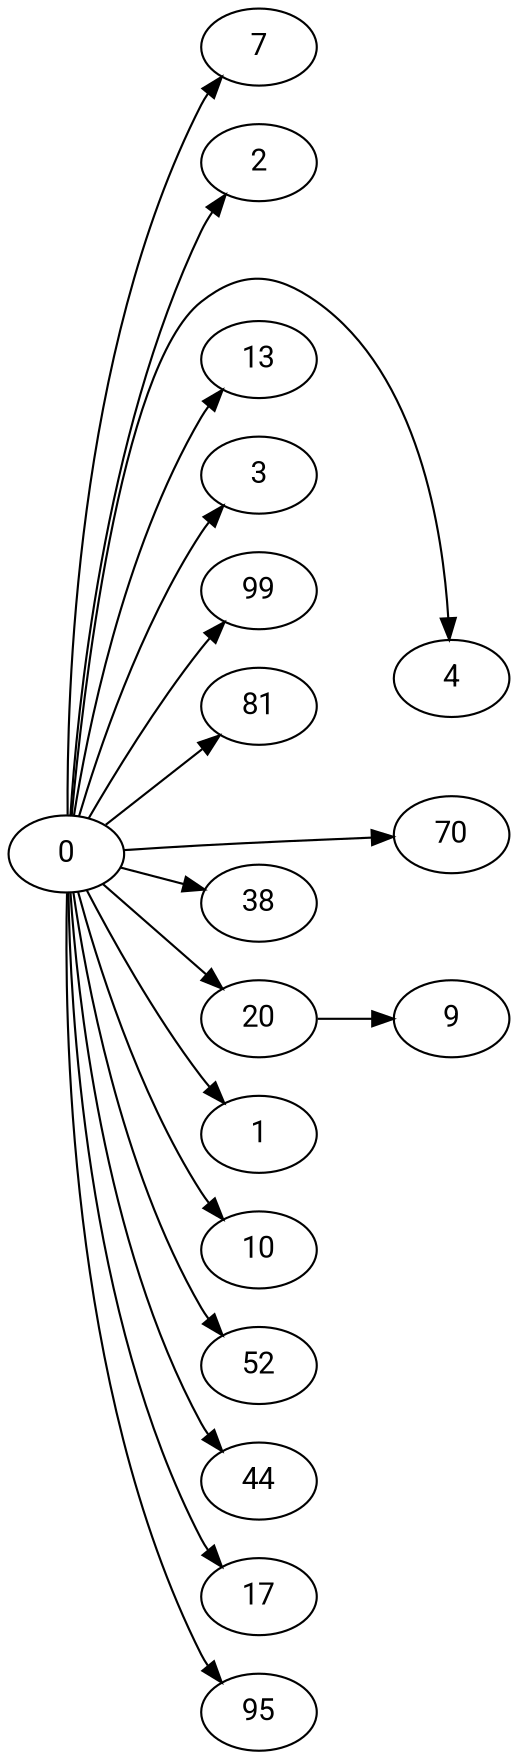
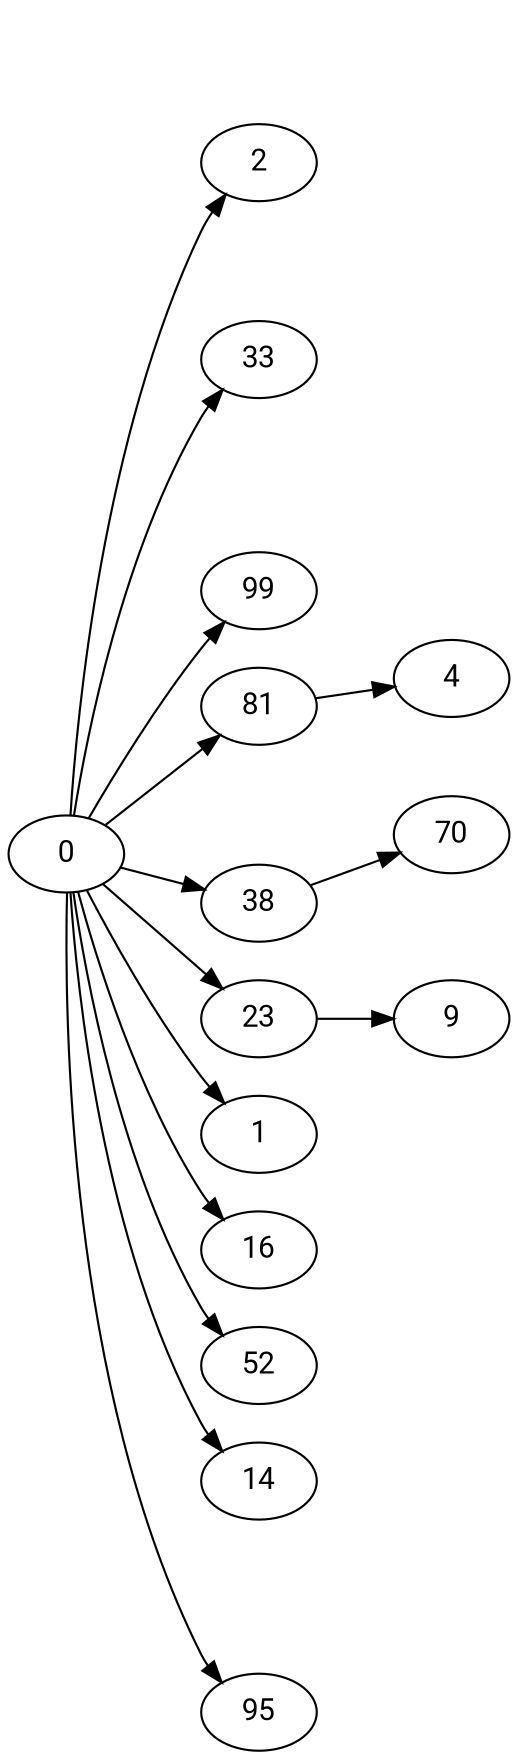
(259, 47) -> none
(183, 324) -> (344, 694)
(259, 360) -> (259, 360)
(259, 475) -> none
(248, 843) -> (345, 873)
(259, 1019) -> (259, 1019)
(259, 1250) -> (259, 1250)
(259, 1481) -> (259, 1481)
(259, 1597) -> none
